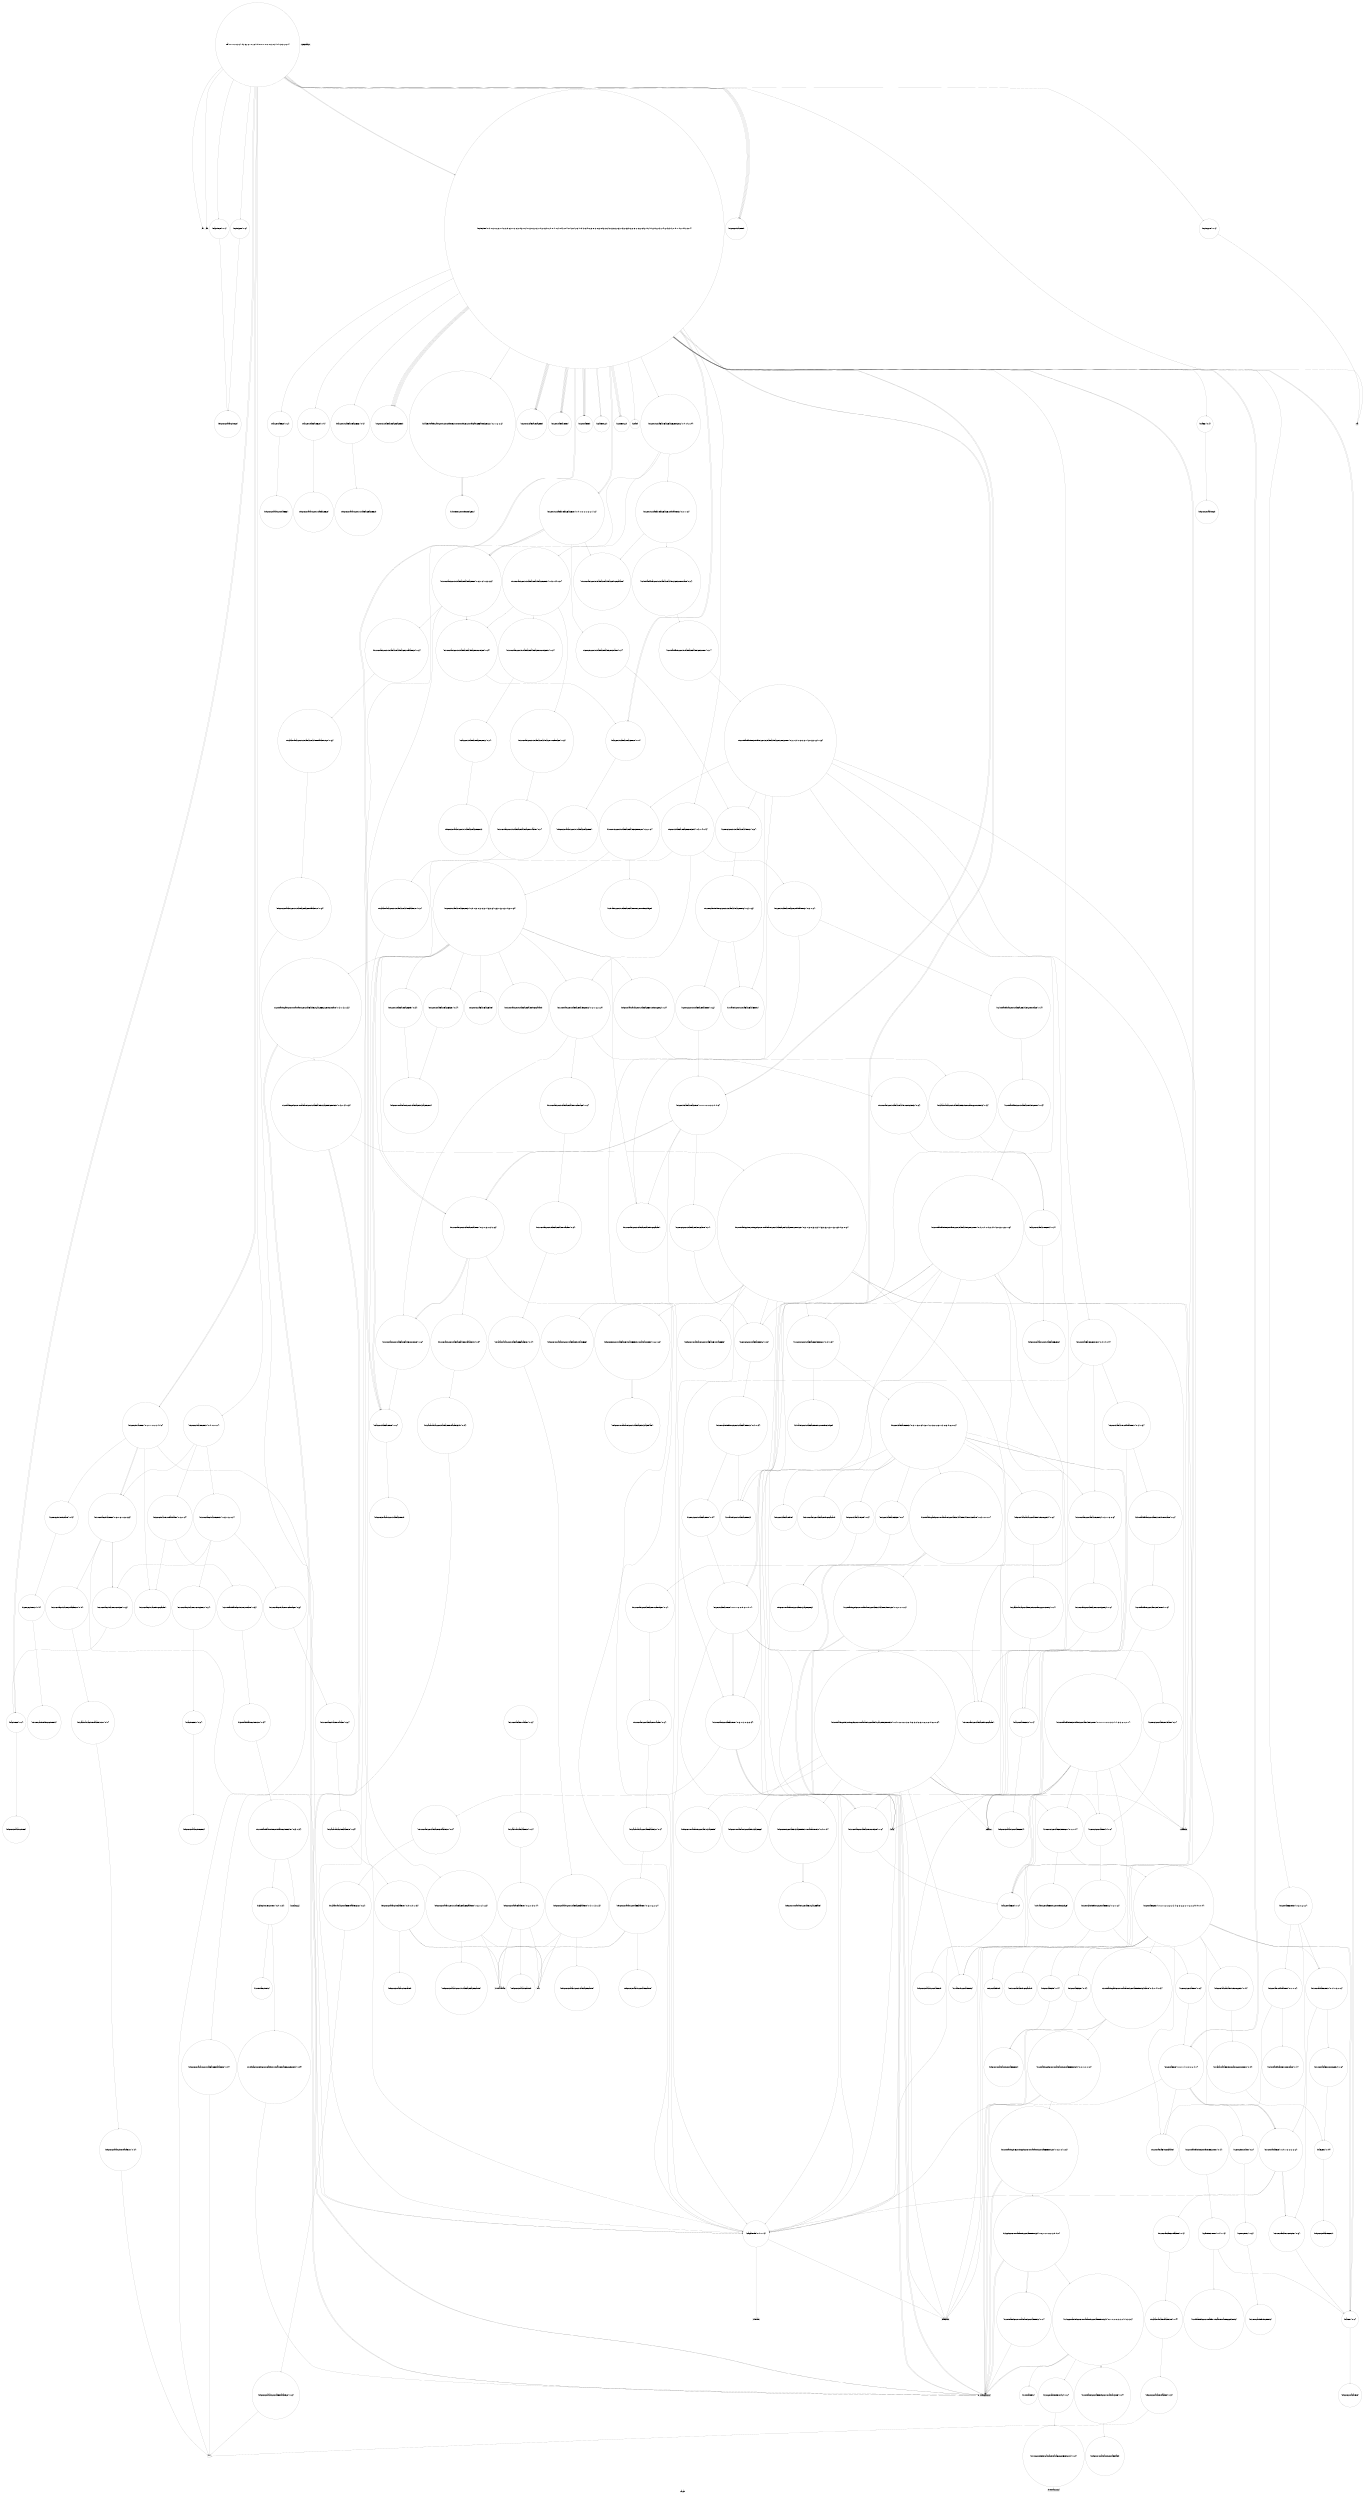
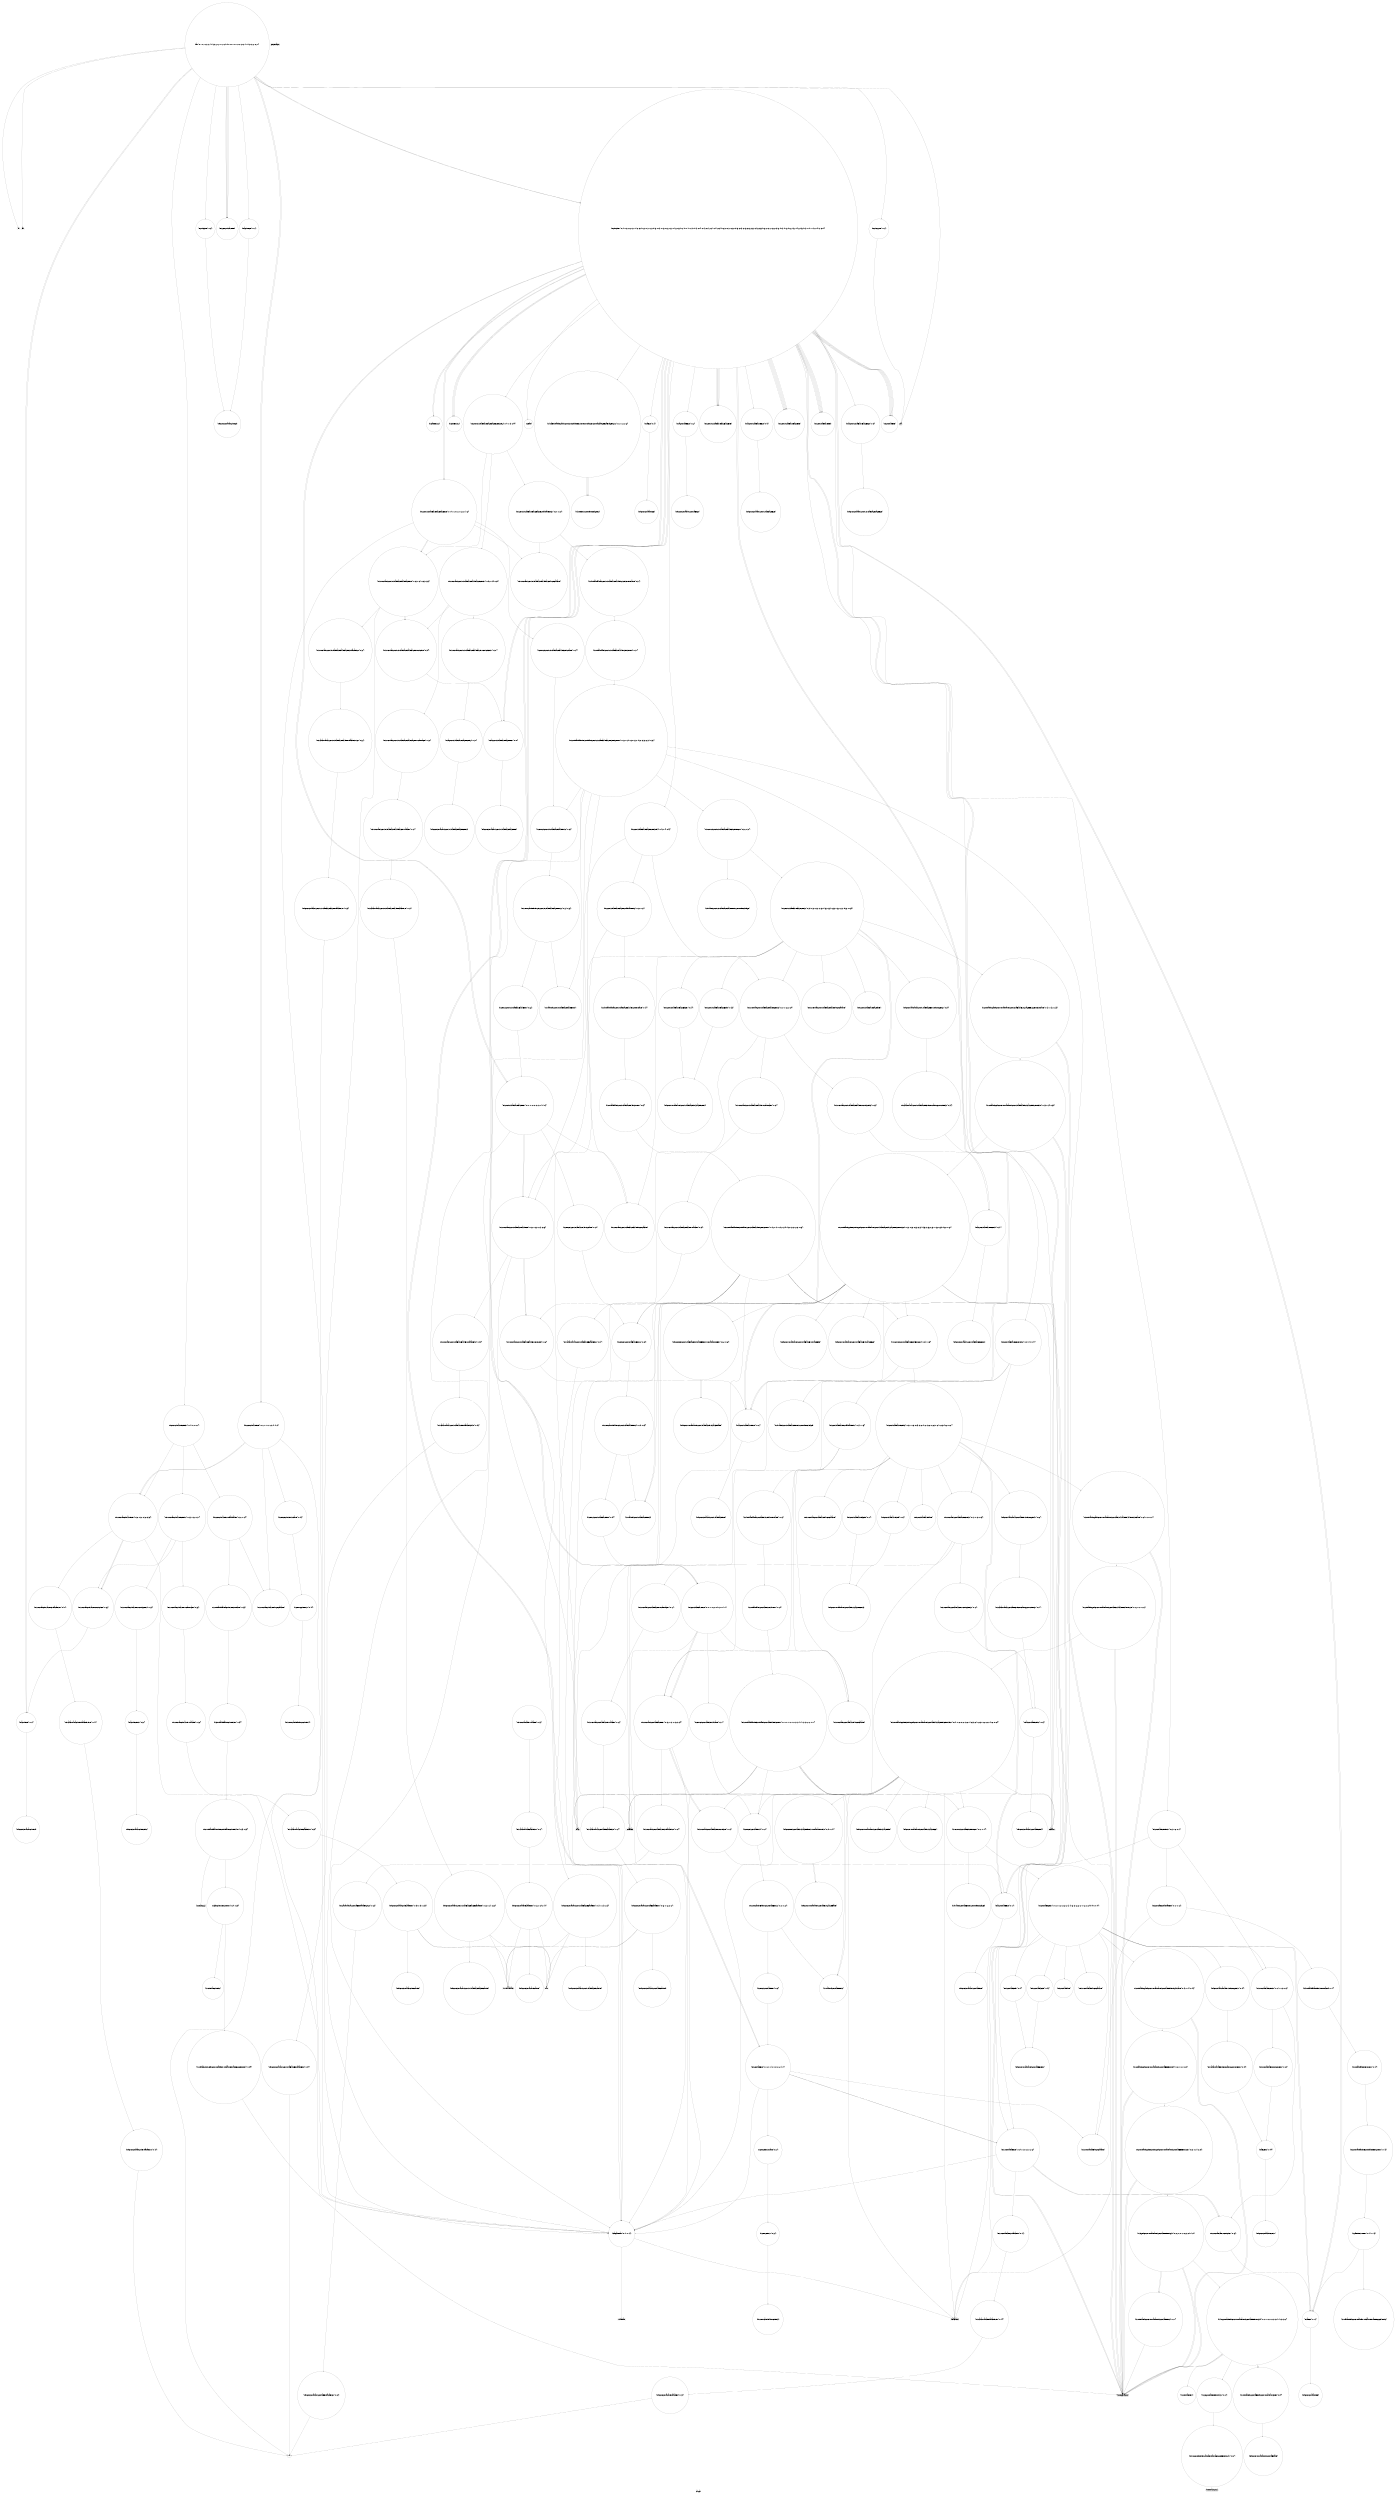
none -> (1365, 2067)
